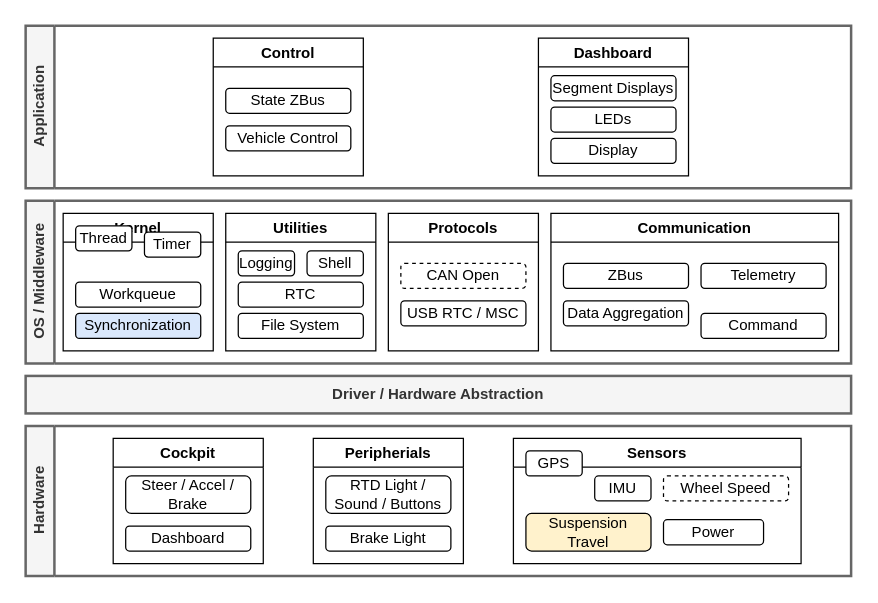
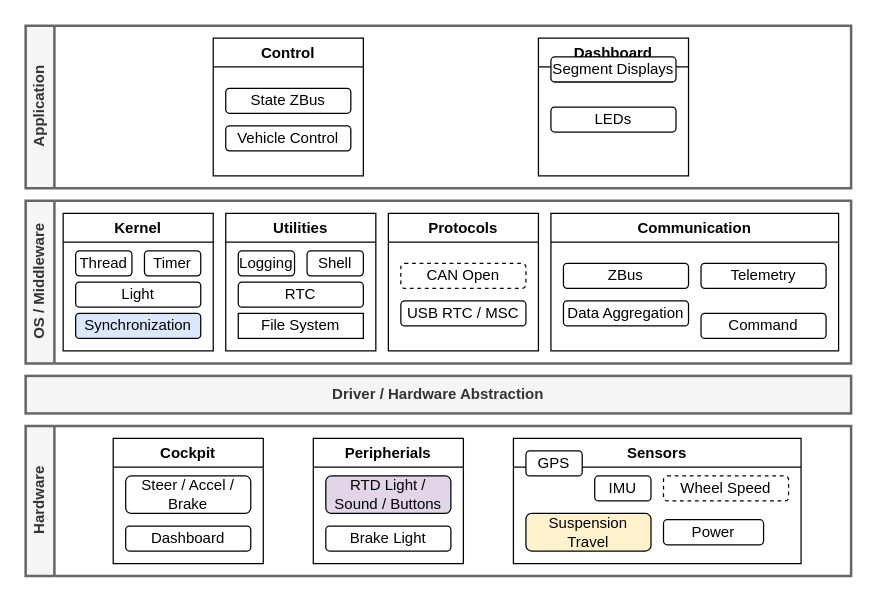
(613, 88) -> (613, 69)
(613, 151) -> none
(104, 238) -> (104, 263)
(173, 244) -> (173, 263)
(138, 294) -> (138, 294)
(301, 326) -> (301, 326)
(388, 494) -> (388, 494)
